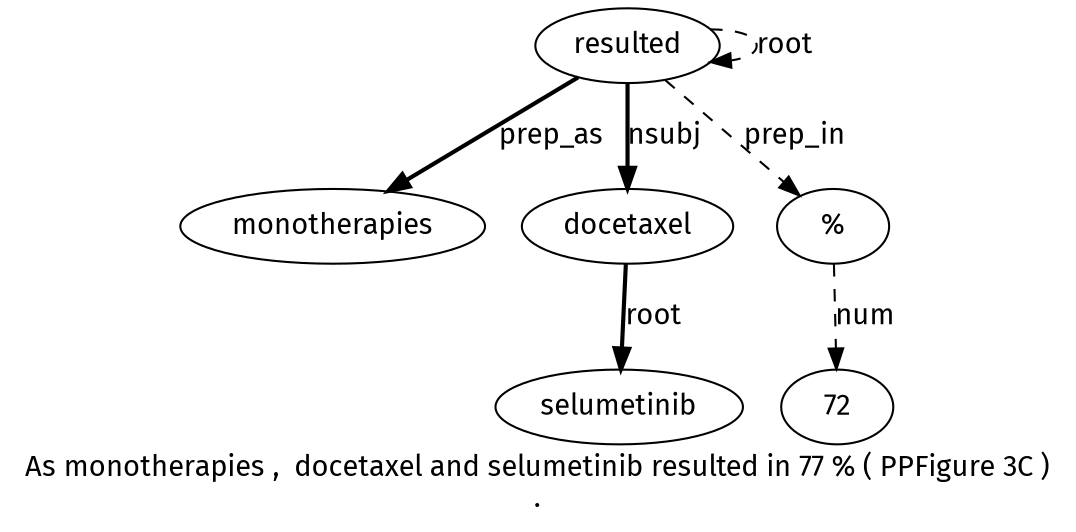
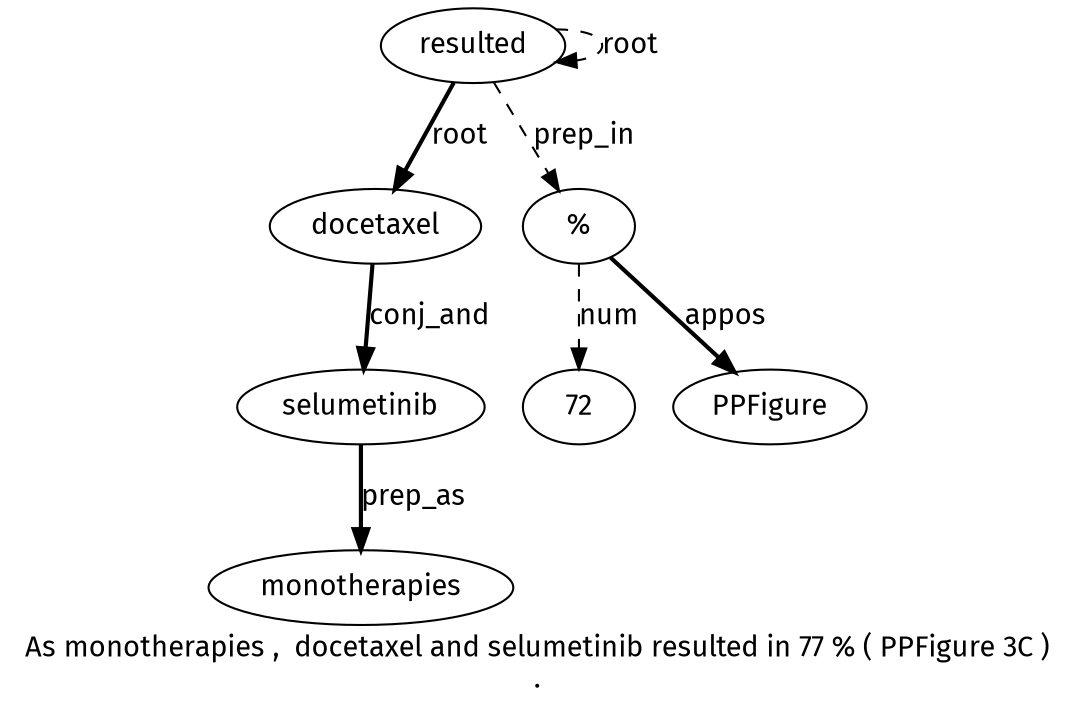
(492, 129) -> (361, 487)
(665, 136) -> (461, 136)
(655, 317) -> (429, 317)
none -> (770, 407)
